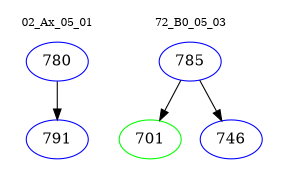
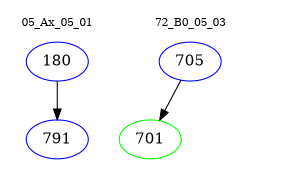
(57, 23) -> (57, 23)
(57, 62) -> (57, 62)
(190, 62) -> (190, 62)
(231, 139) -> none
